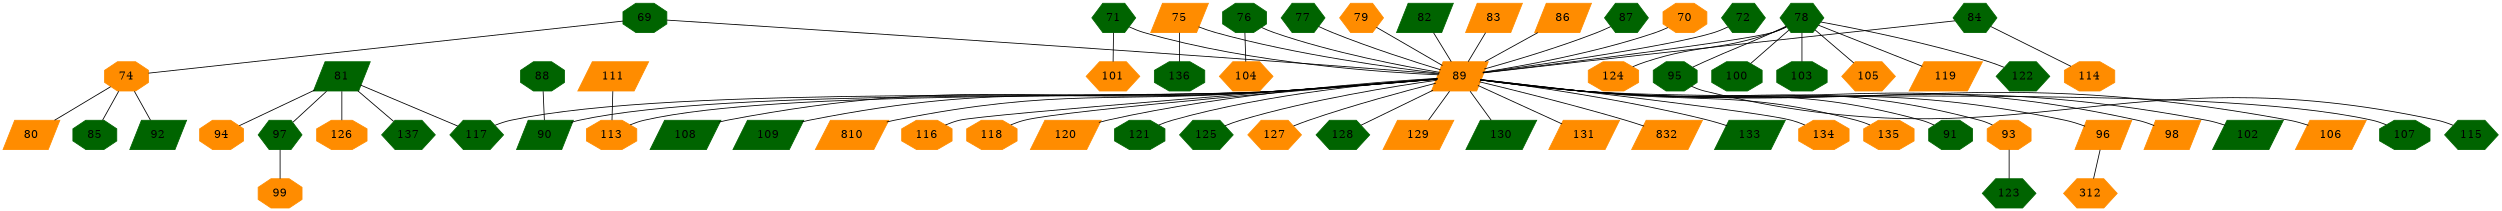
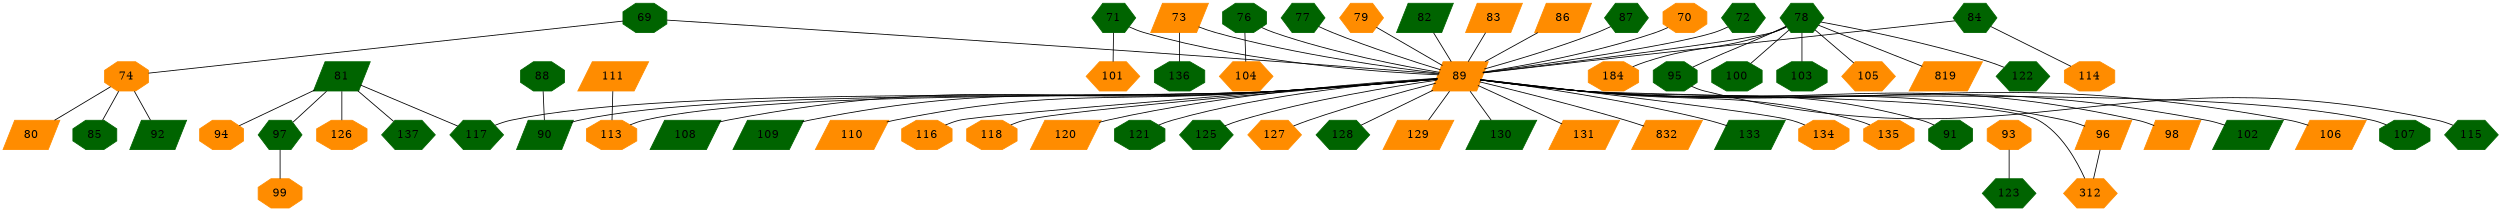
(1180, 18) -> (1180, 18)
(1613, 76) -> (1613, 76)
(1946, 76) -> (1946, 76)
(1738, 96) -> (1798, 98)
(852, 135) -> (852, 135)
